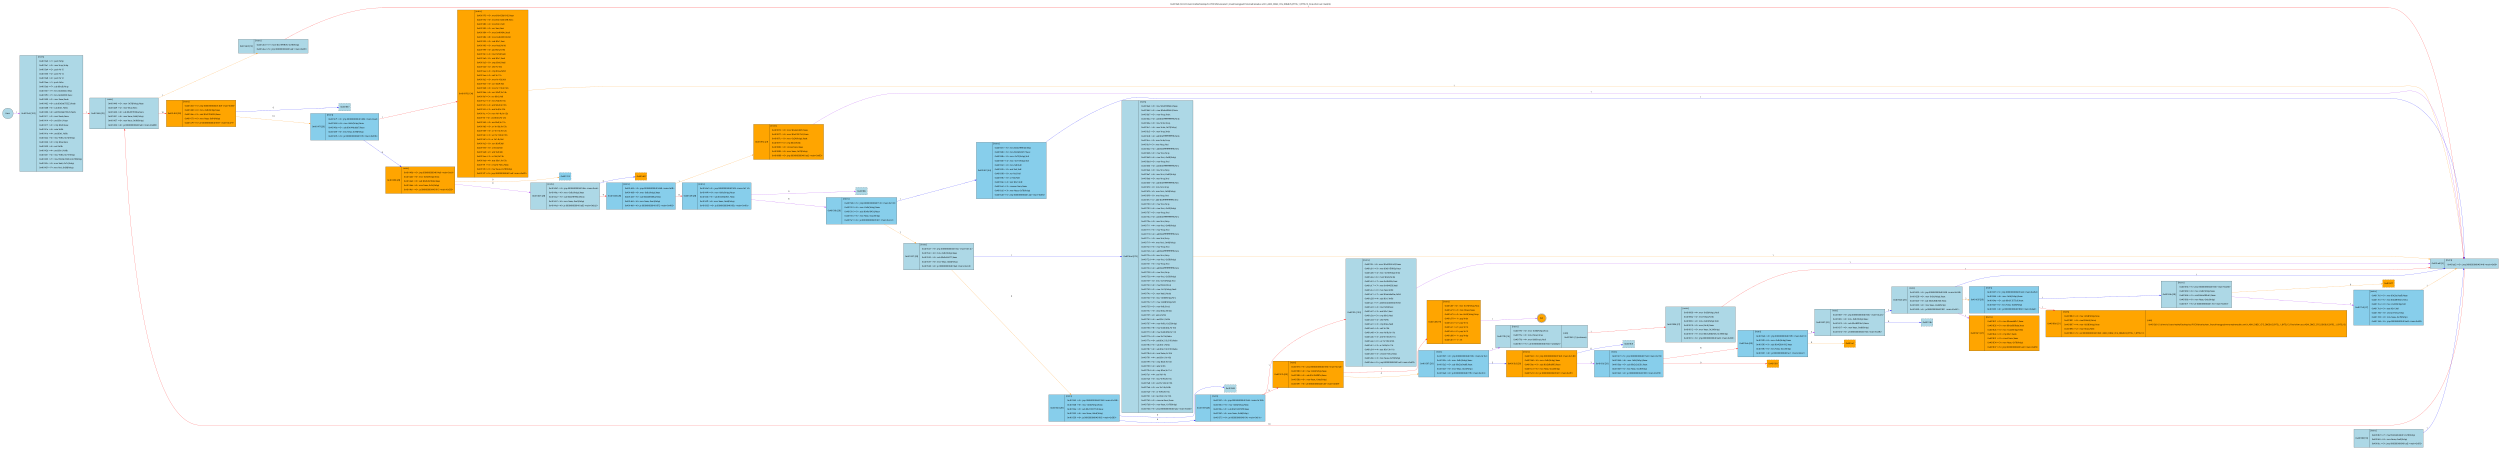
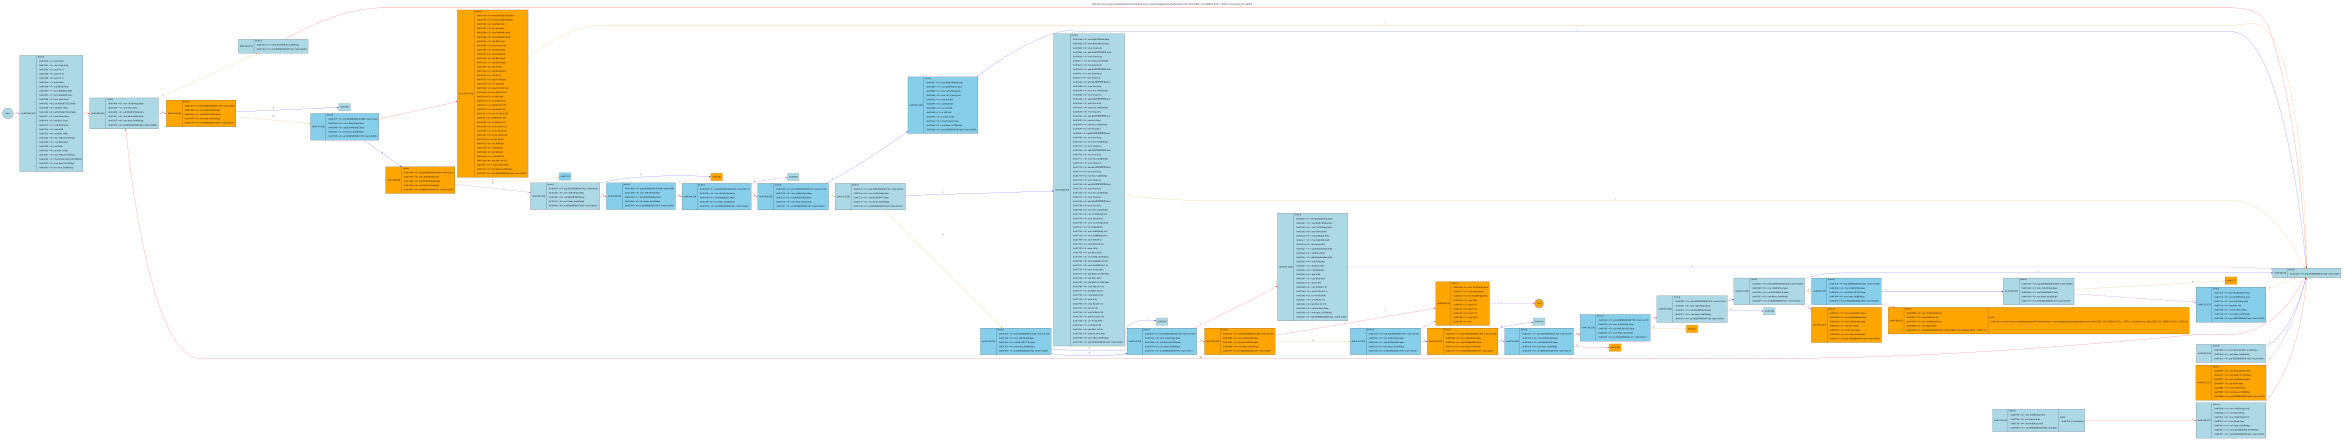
(714, 169) -> (692, 180)
(1494, 350) -> (1428, 326)
